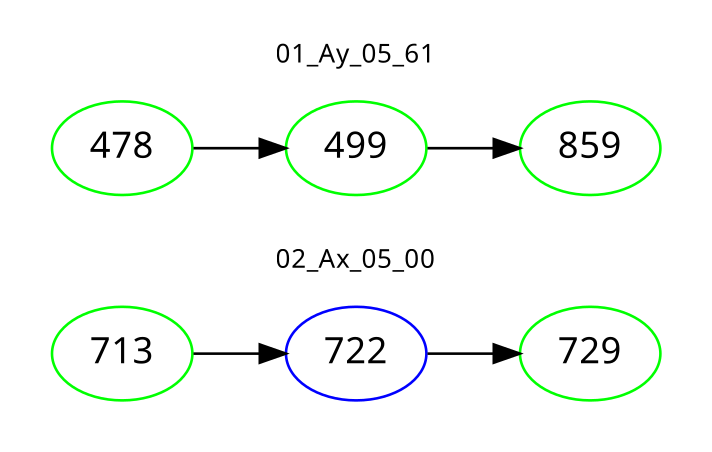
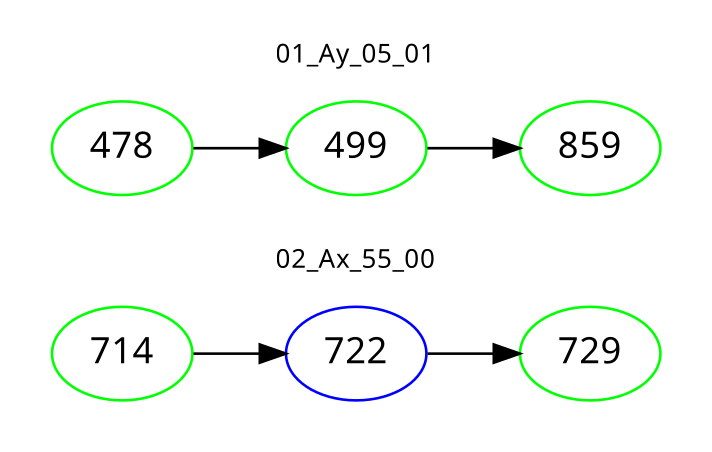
(356, 56) -> (356, 56)
(356, 261) -> (356, 261)
(122, 354) -> (122, 354)
